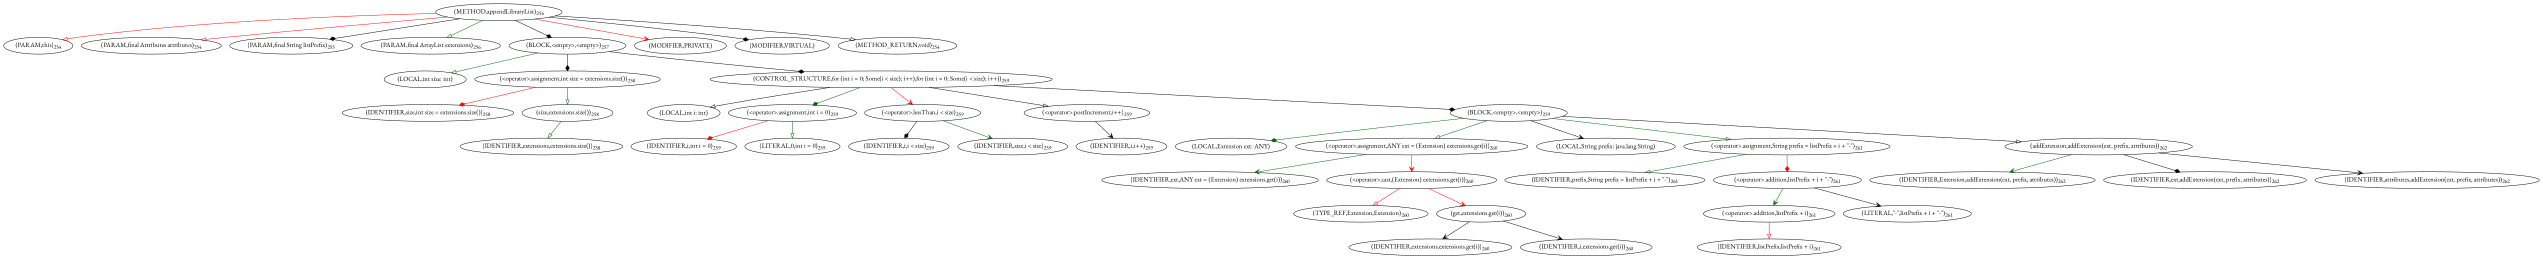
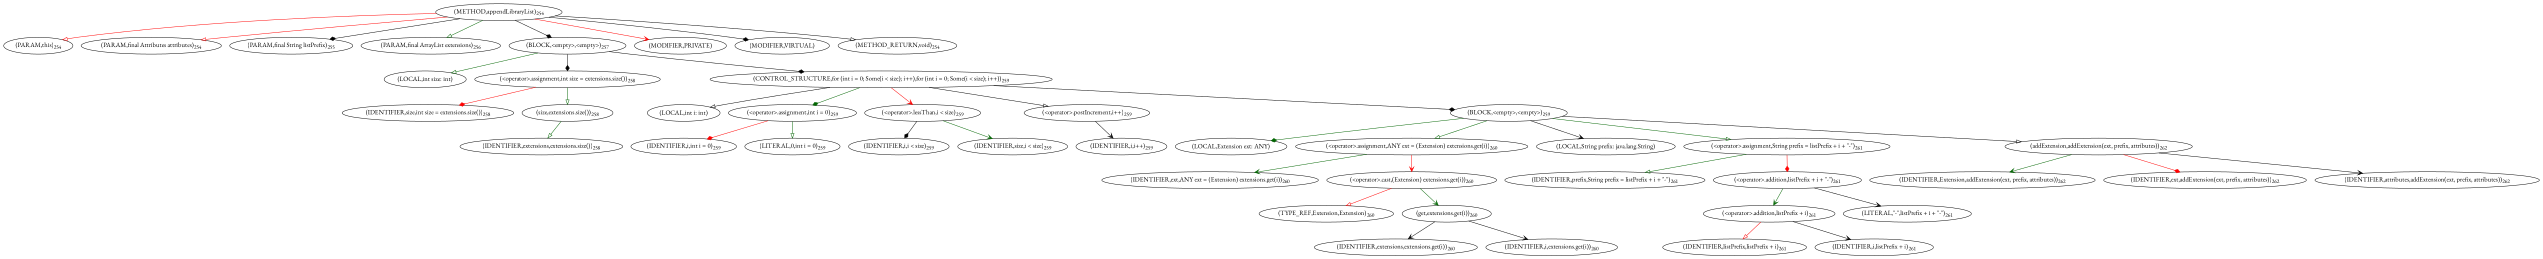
(2149, 162) -> (2149, 162)
(1445, 196) -> (1427, 195)
none -> (1874, 247)
